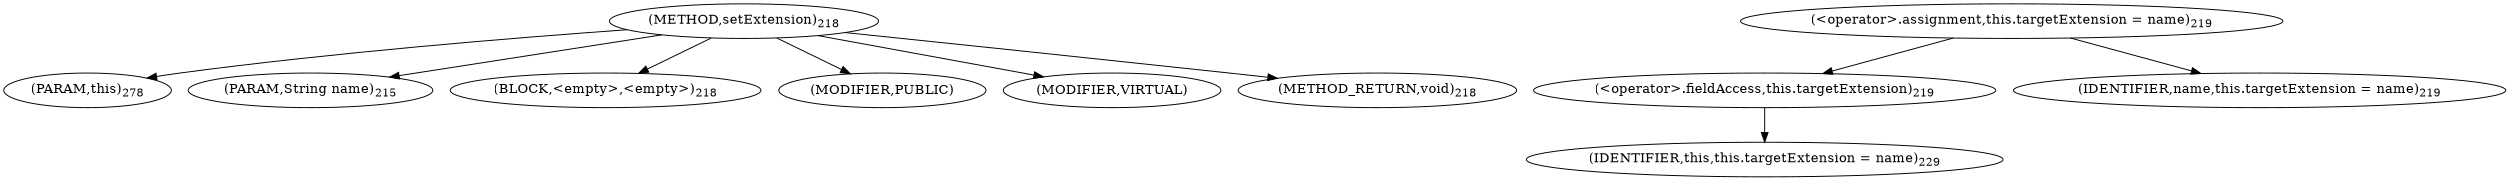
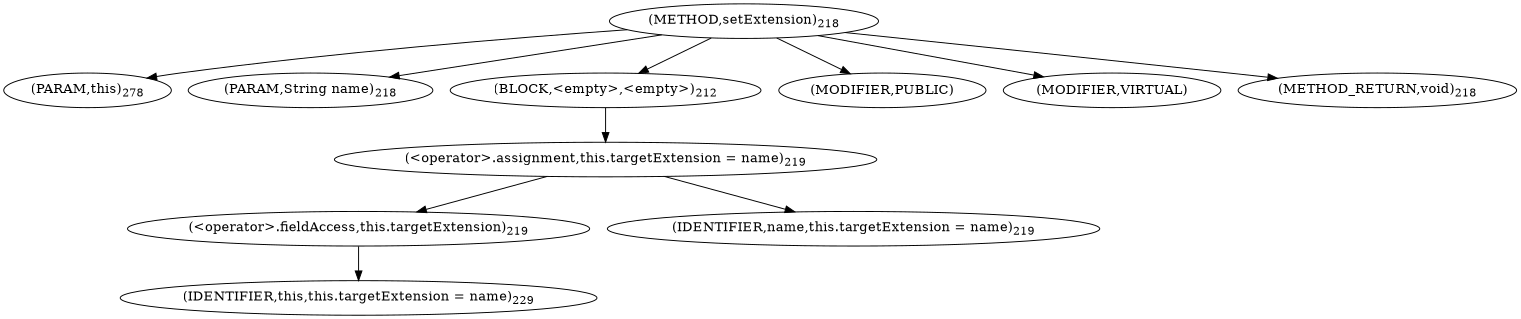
(386, 89) -> (386, 89)
(707, 89) -> (707, 89)
none -> (606, 120)
